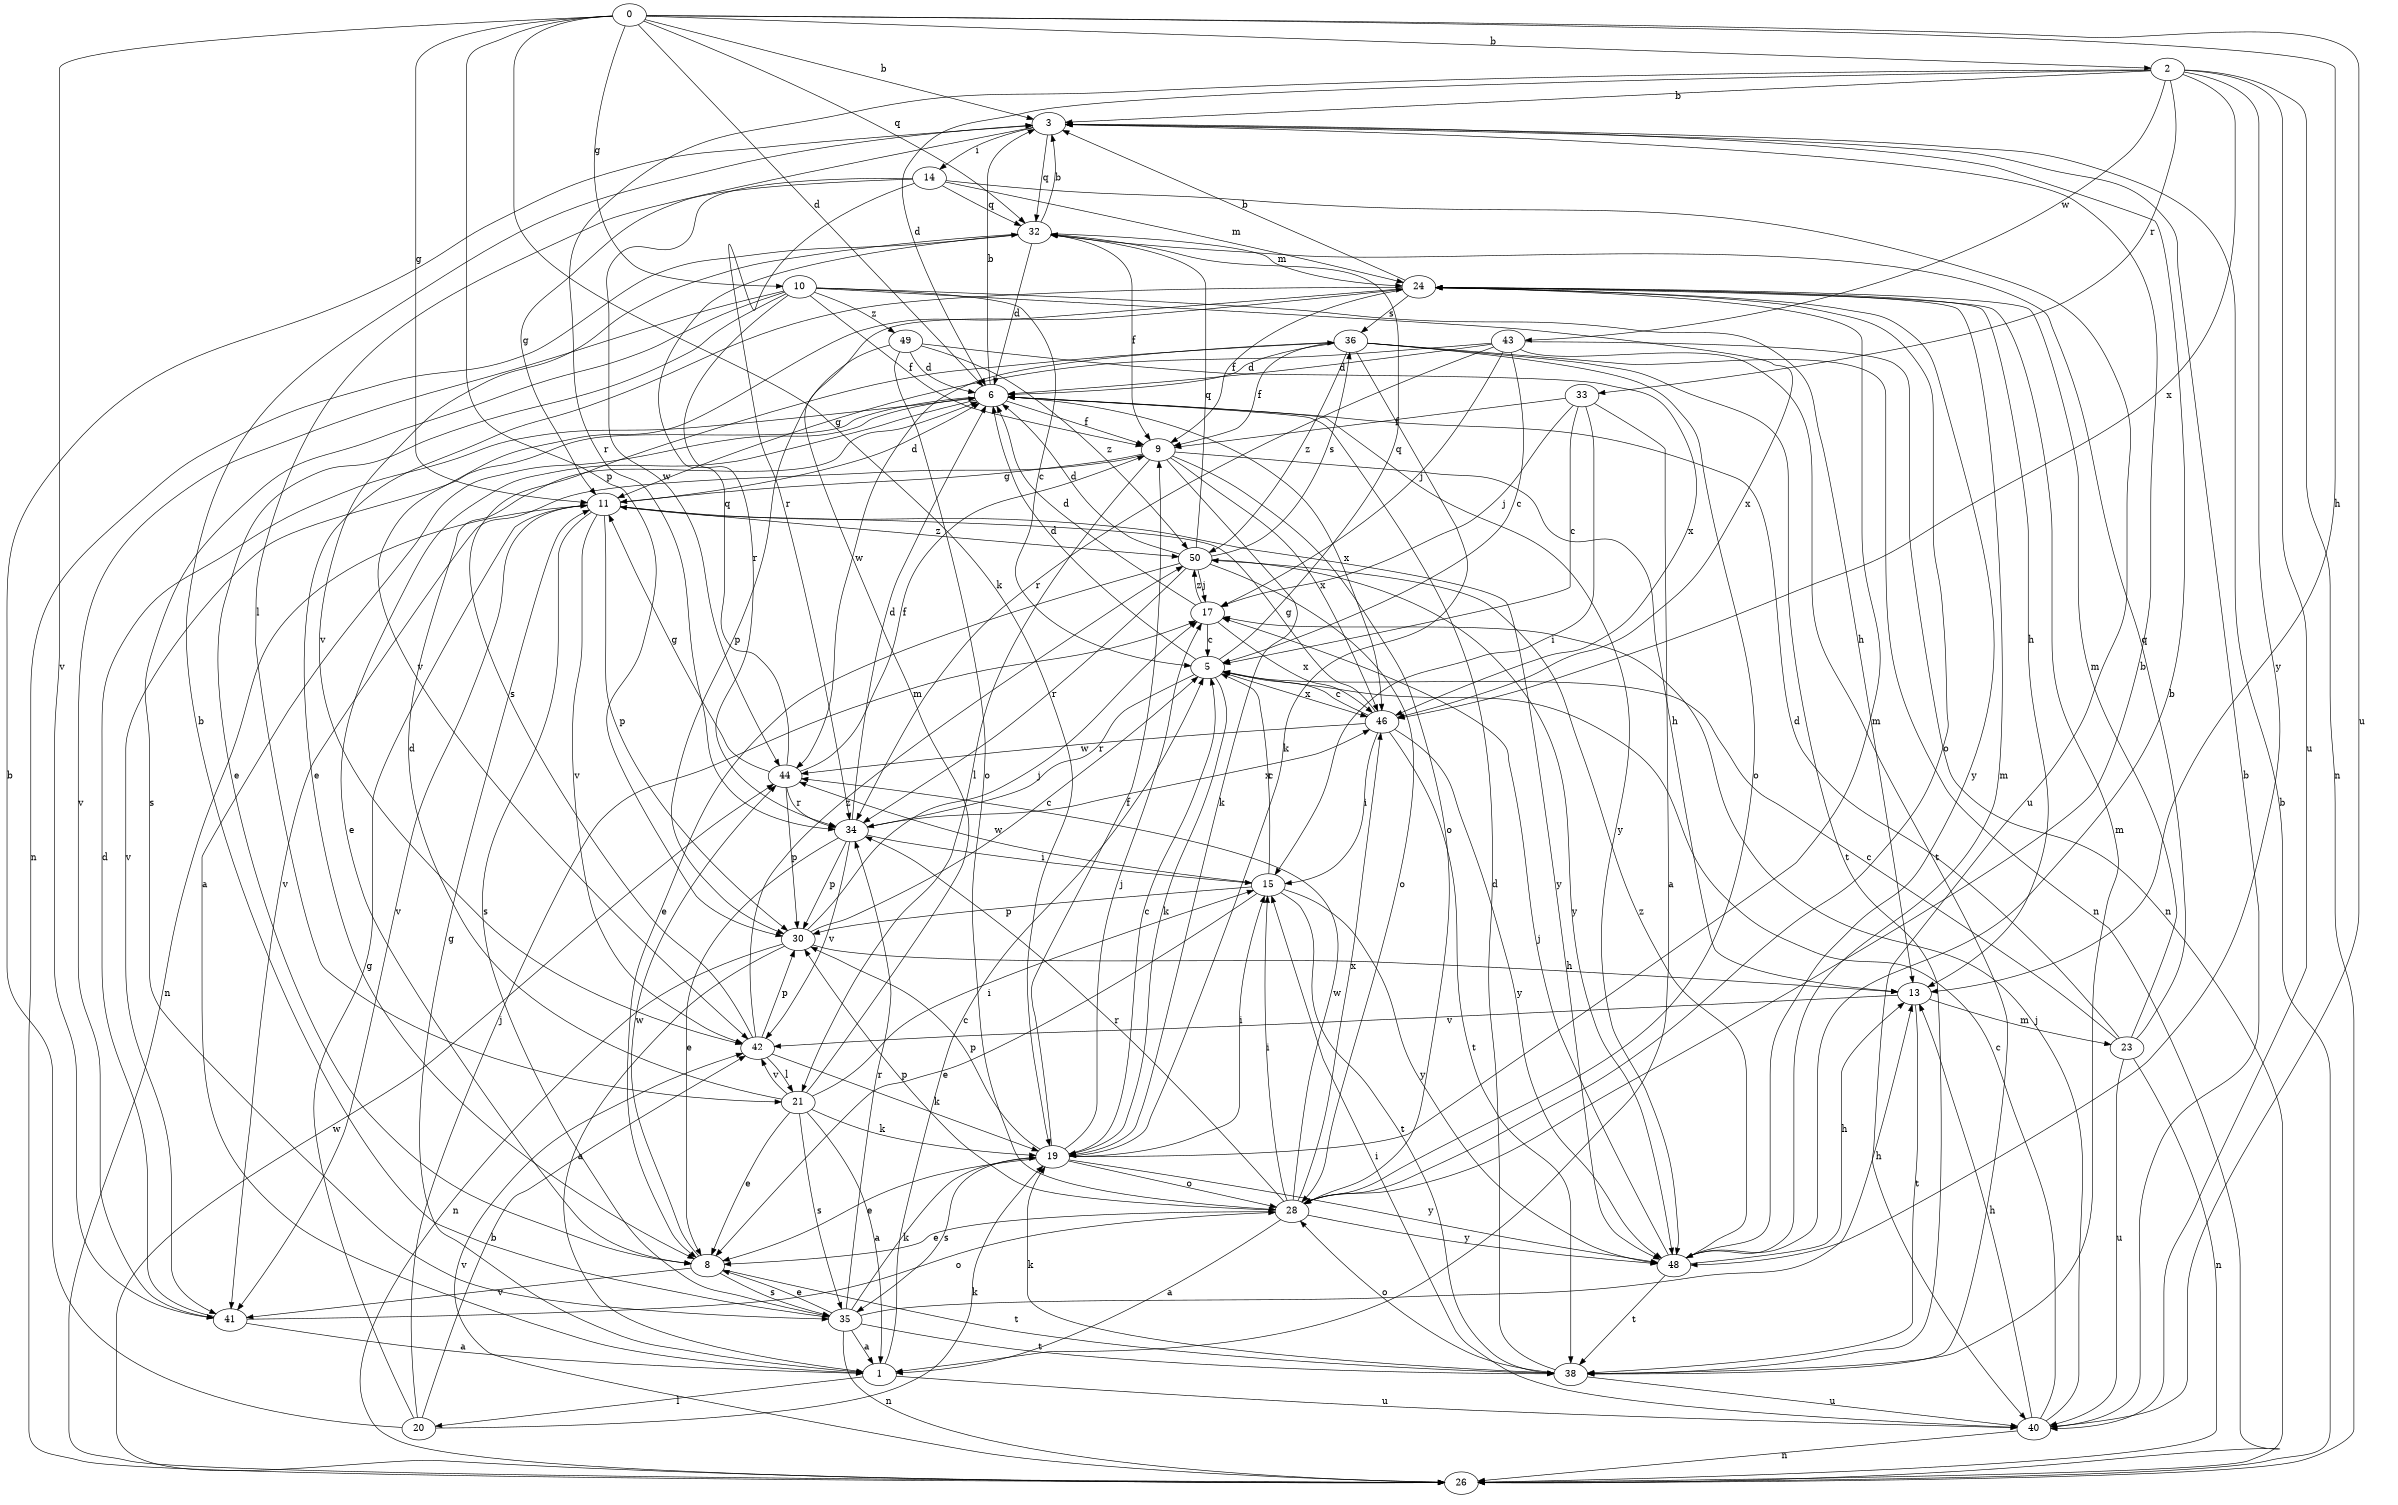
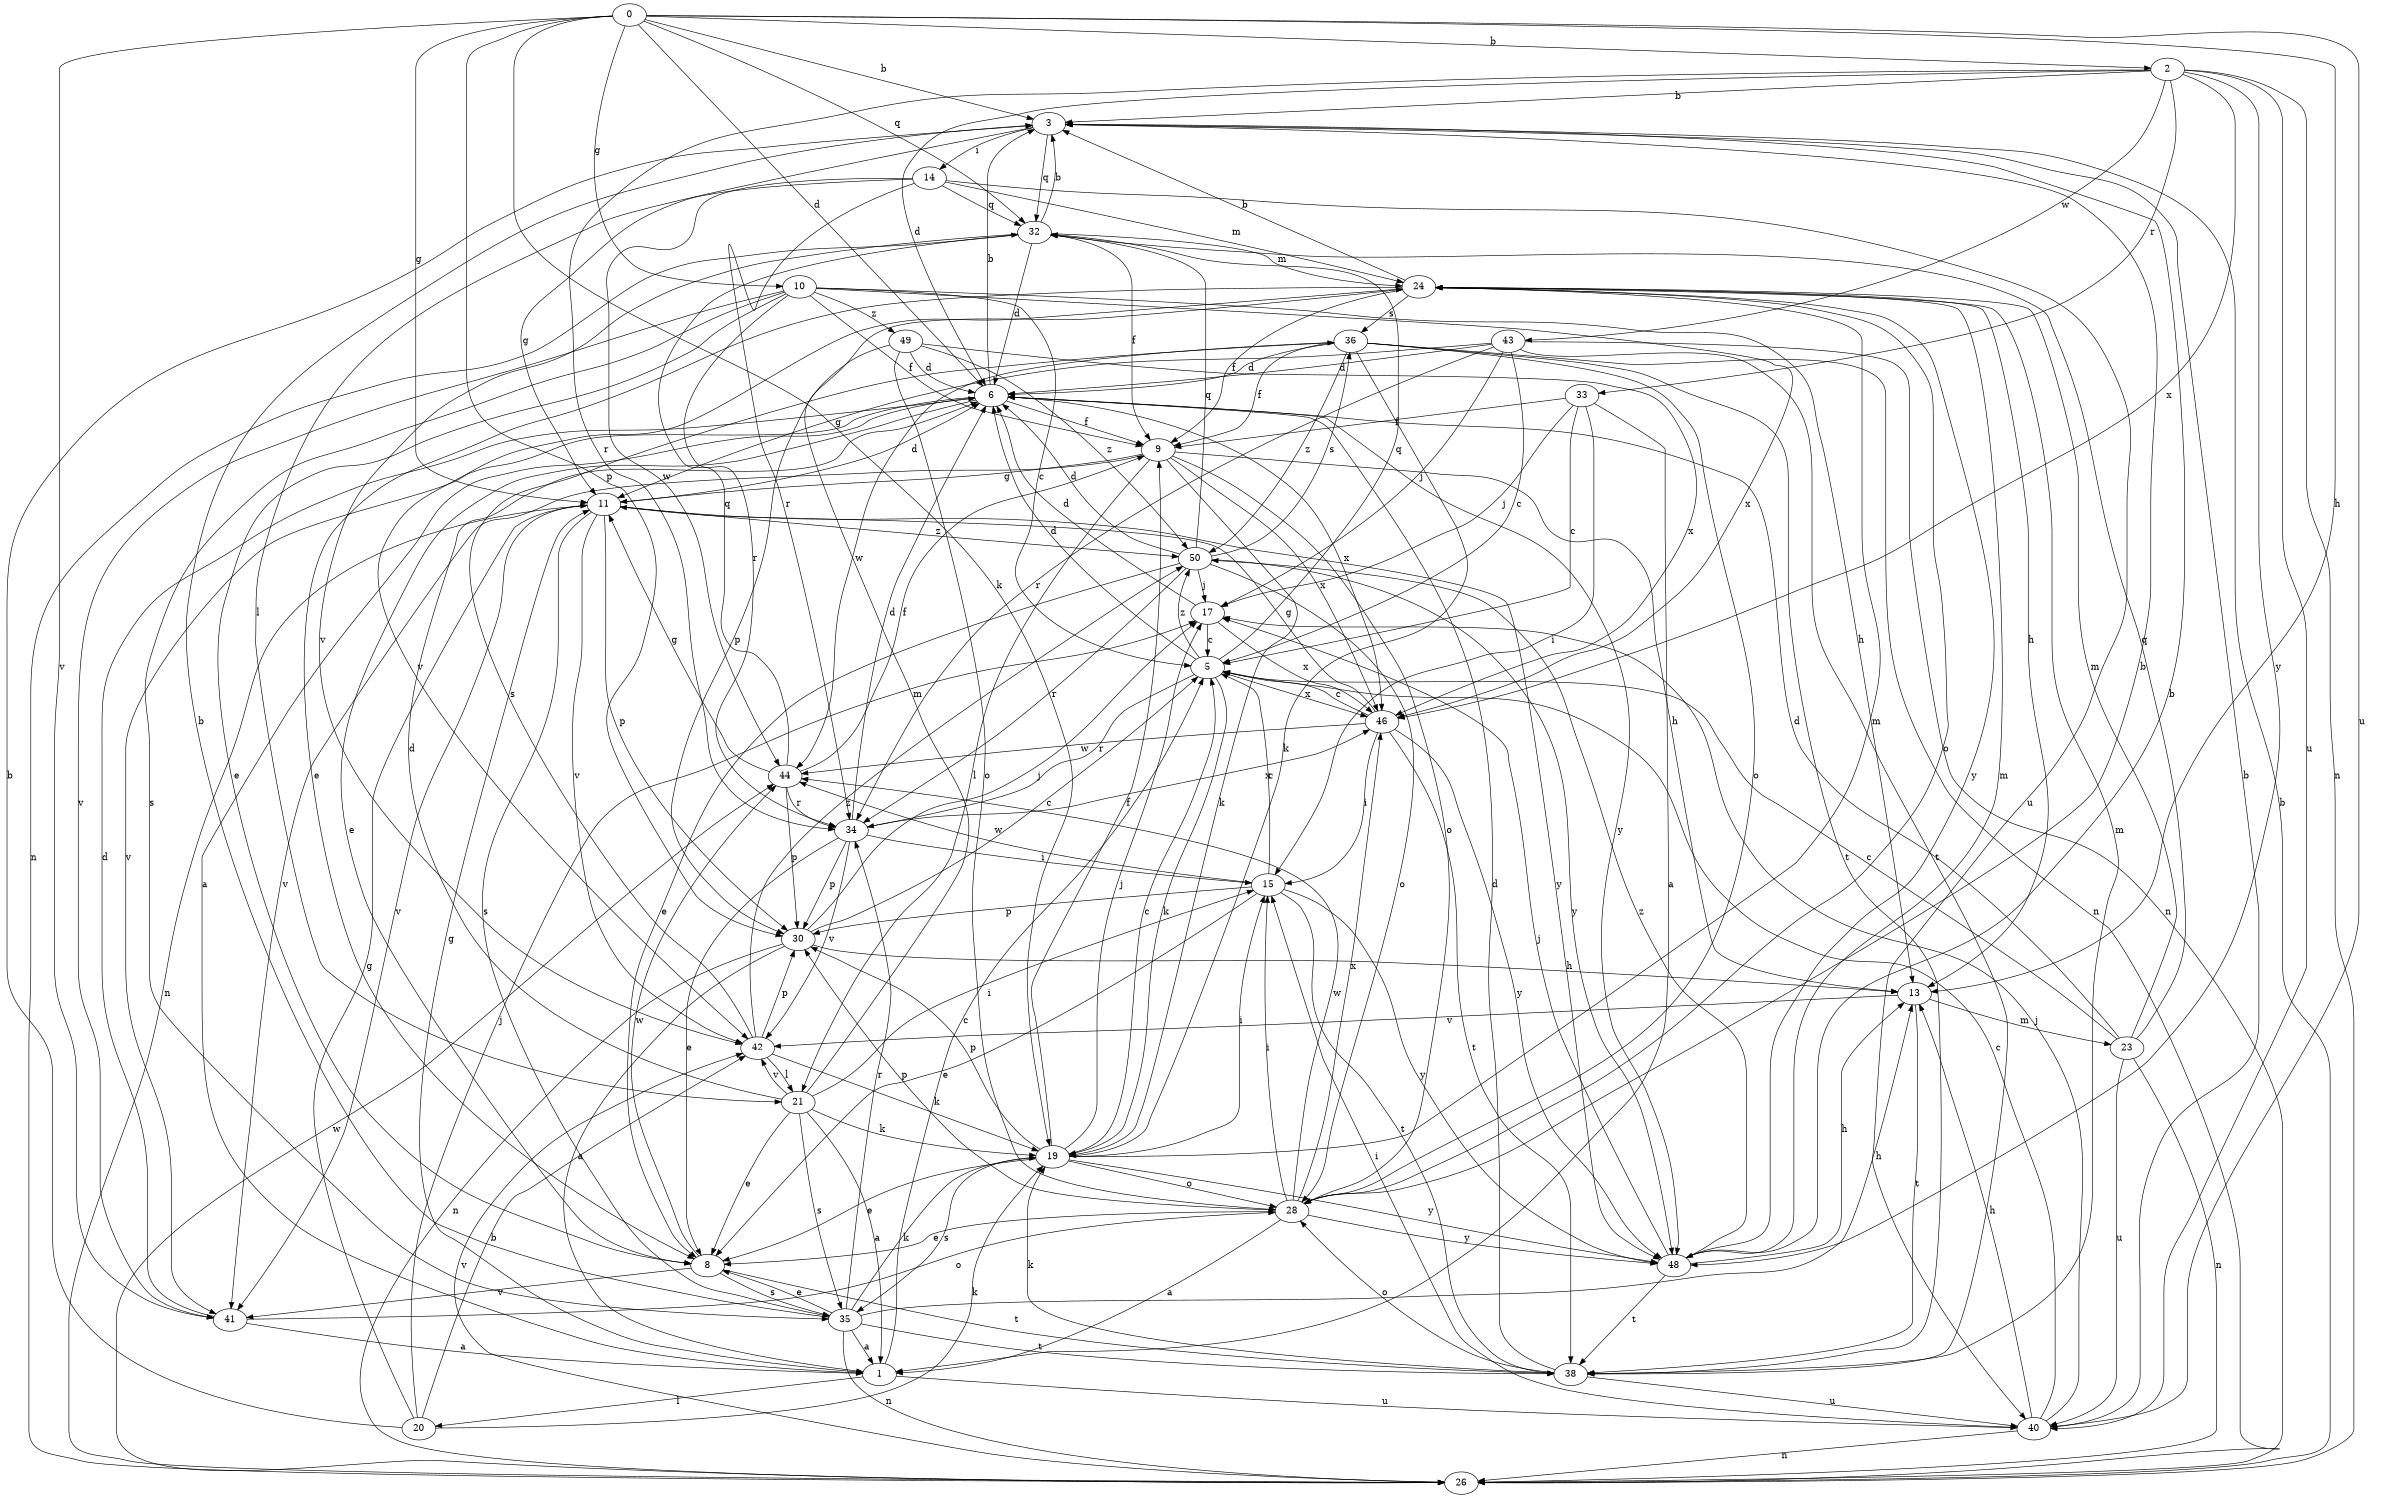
(1196, 590) -> (1179, 619)
(1092, 1003) -> none
